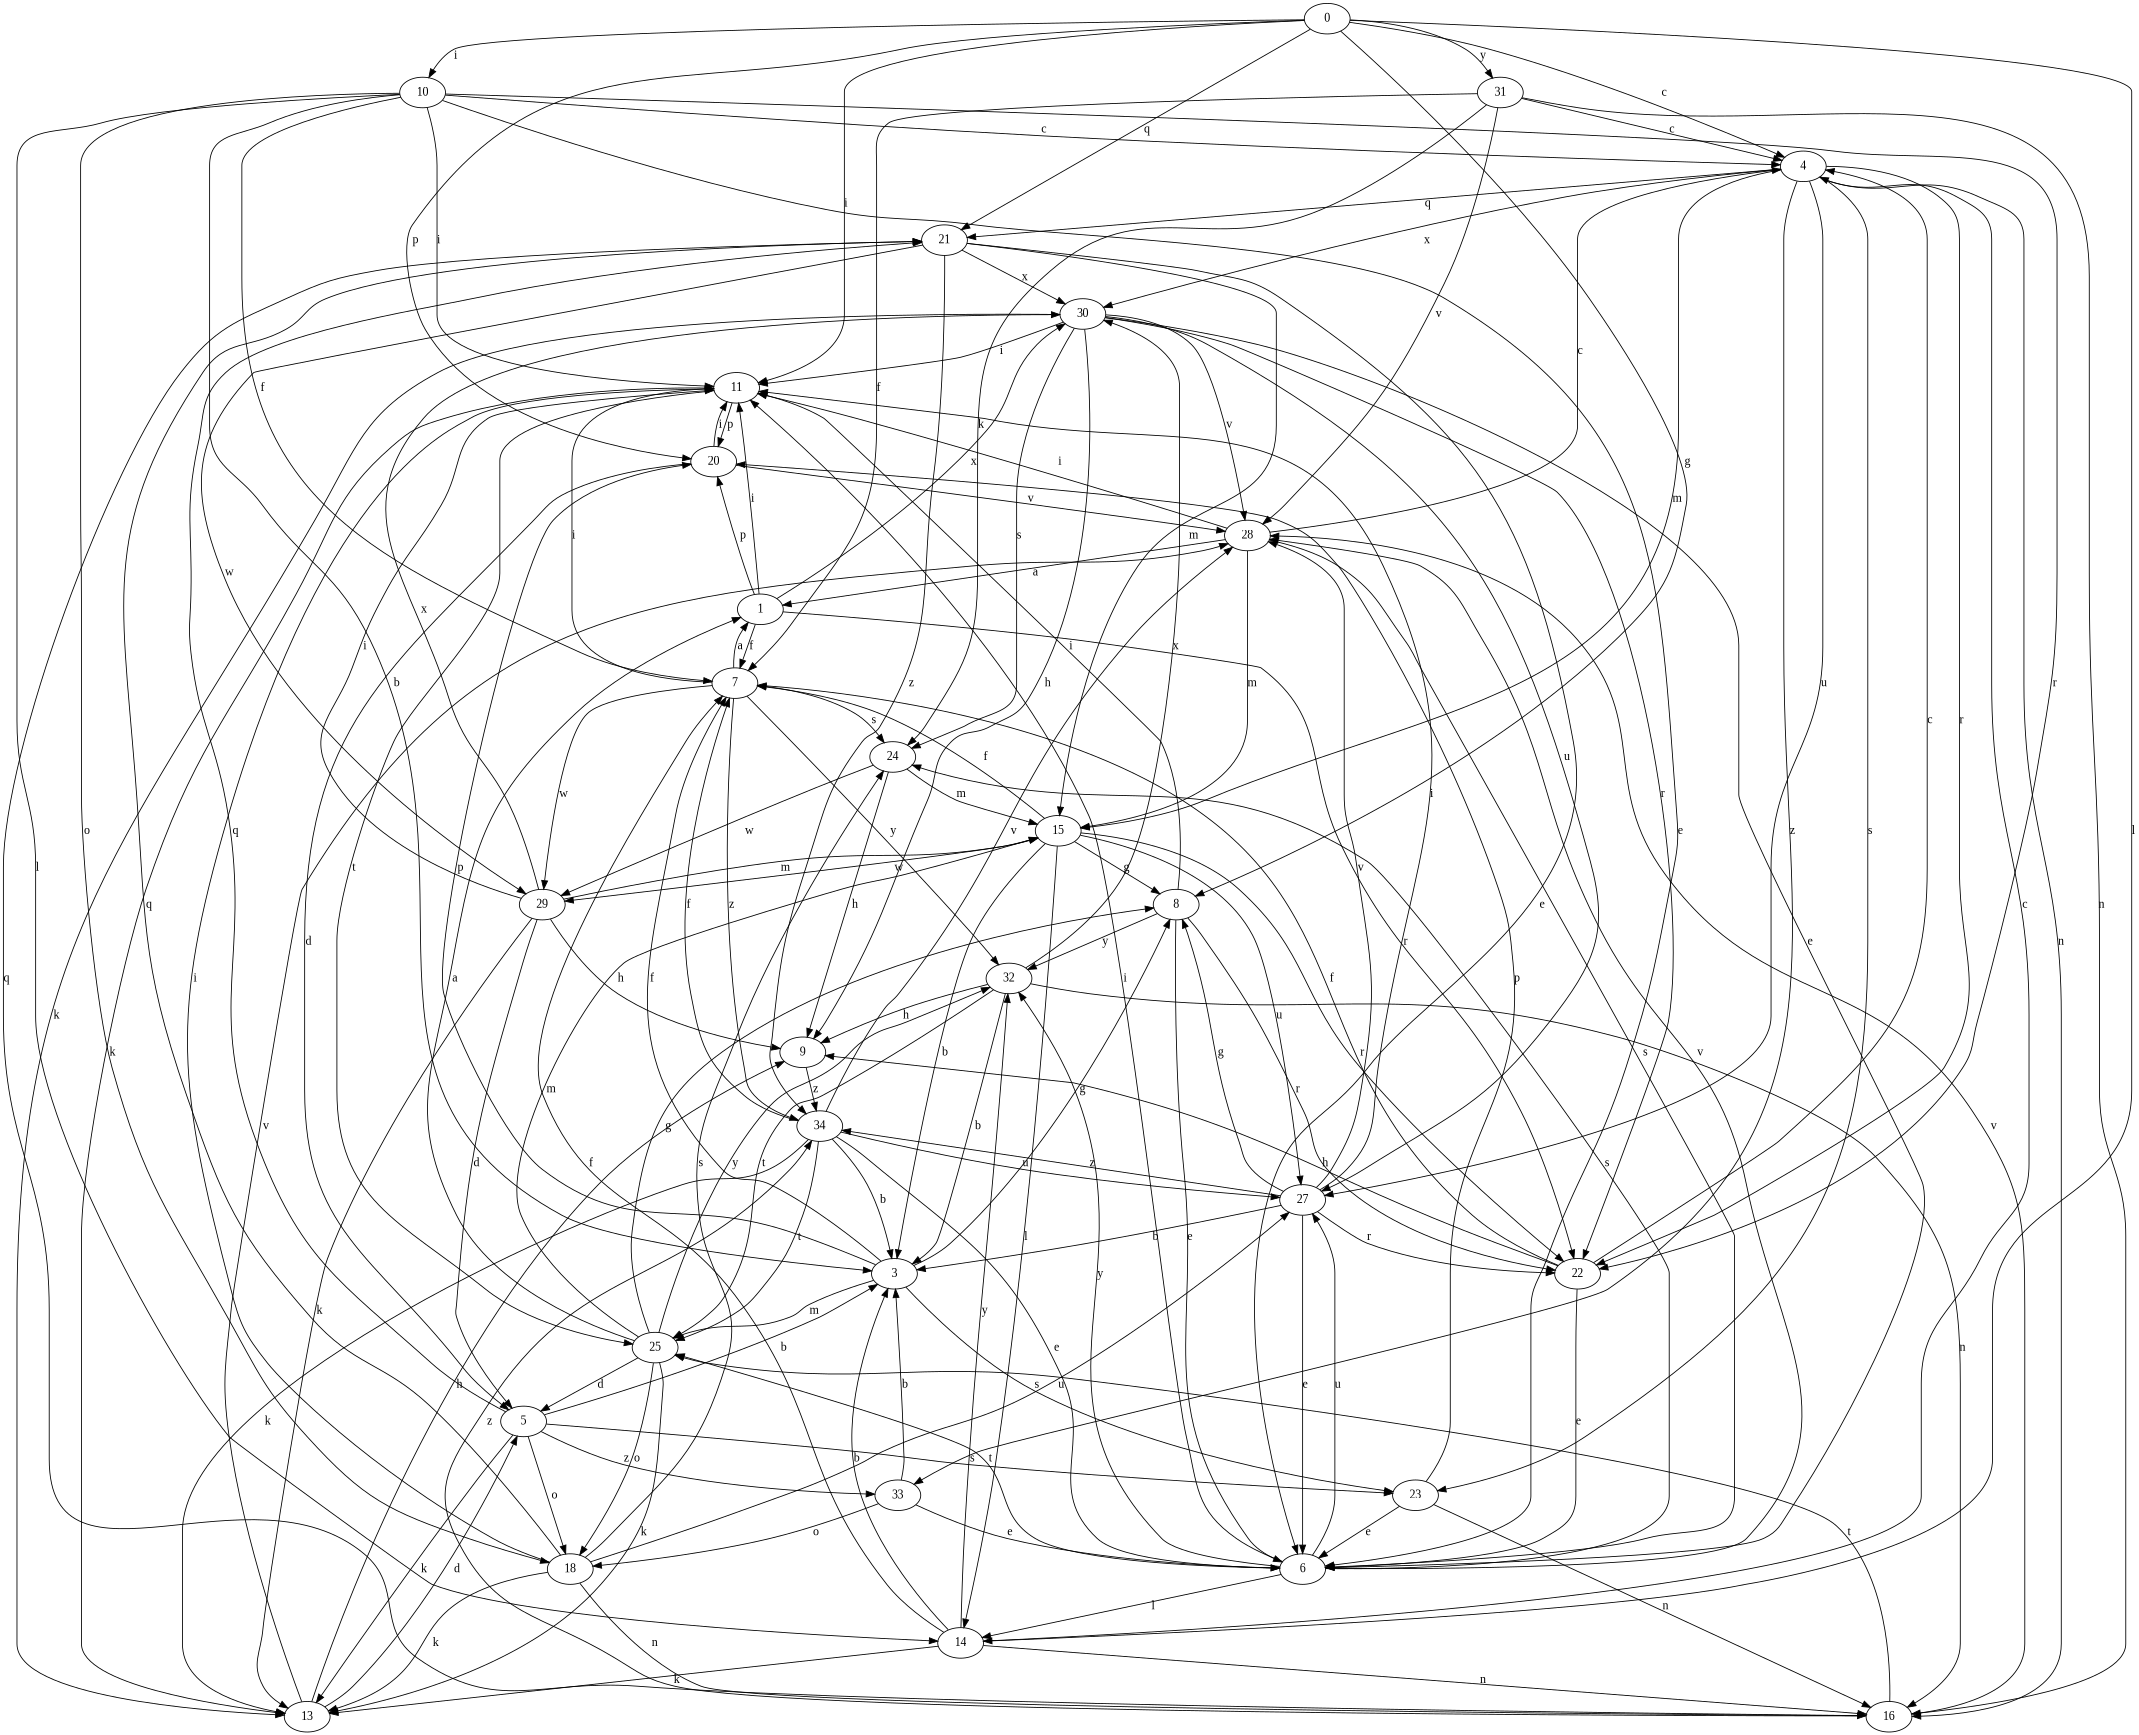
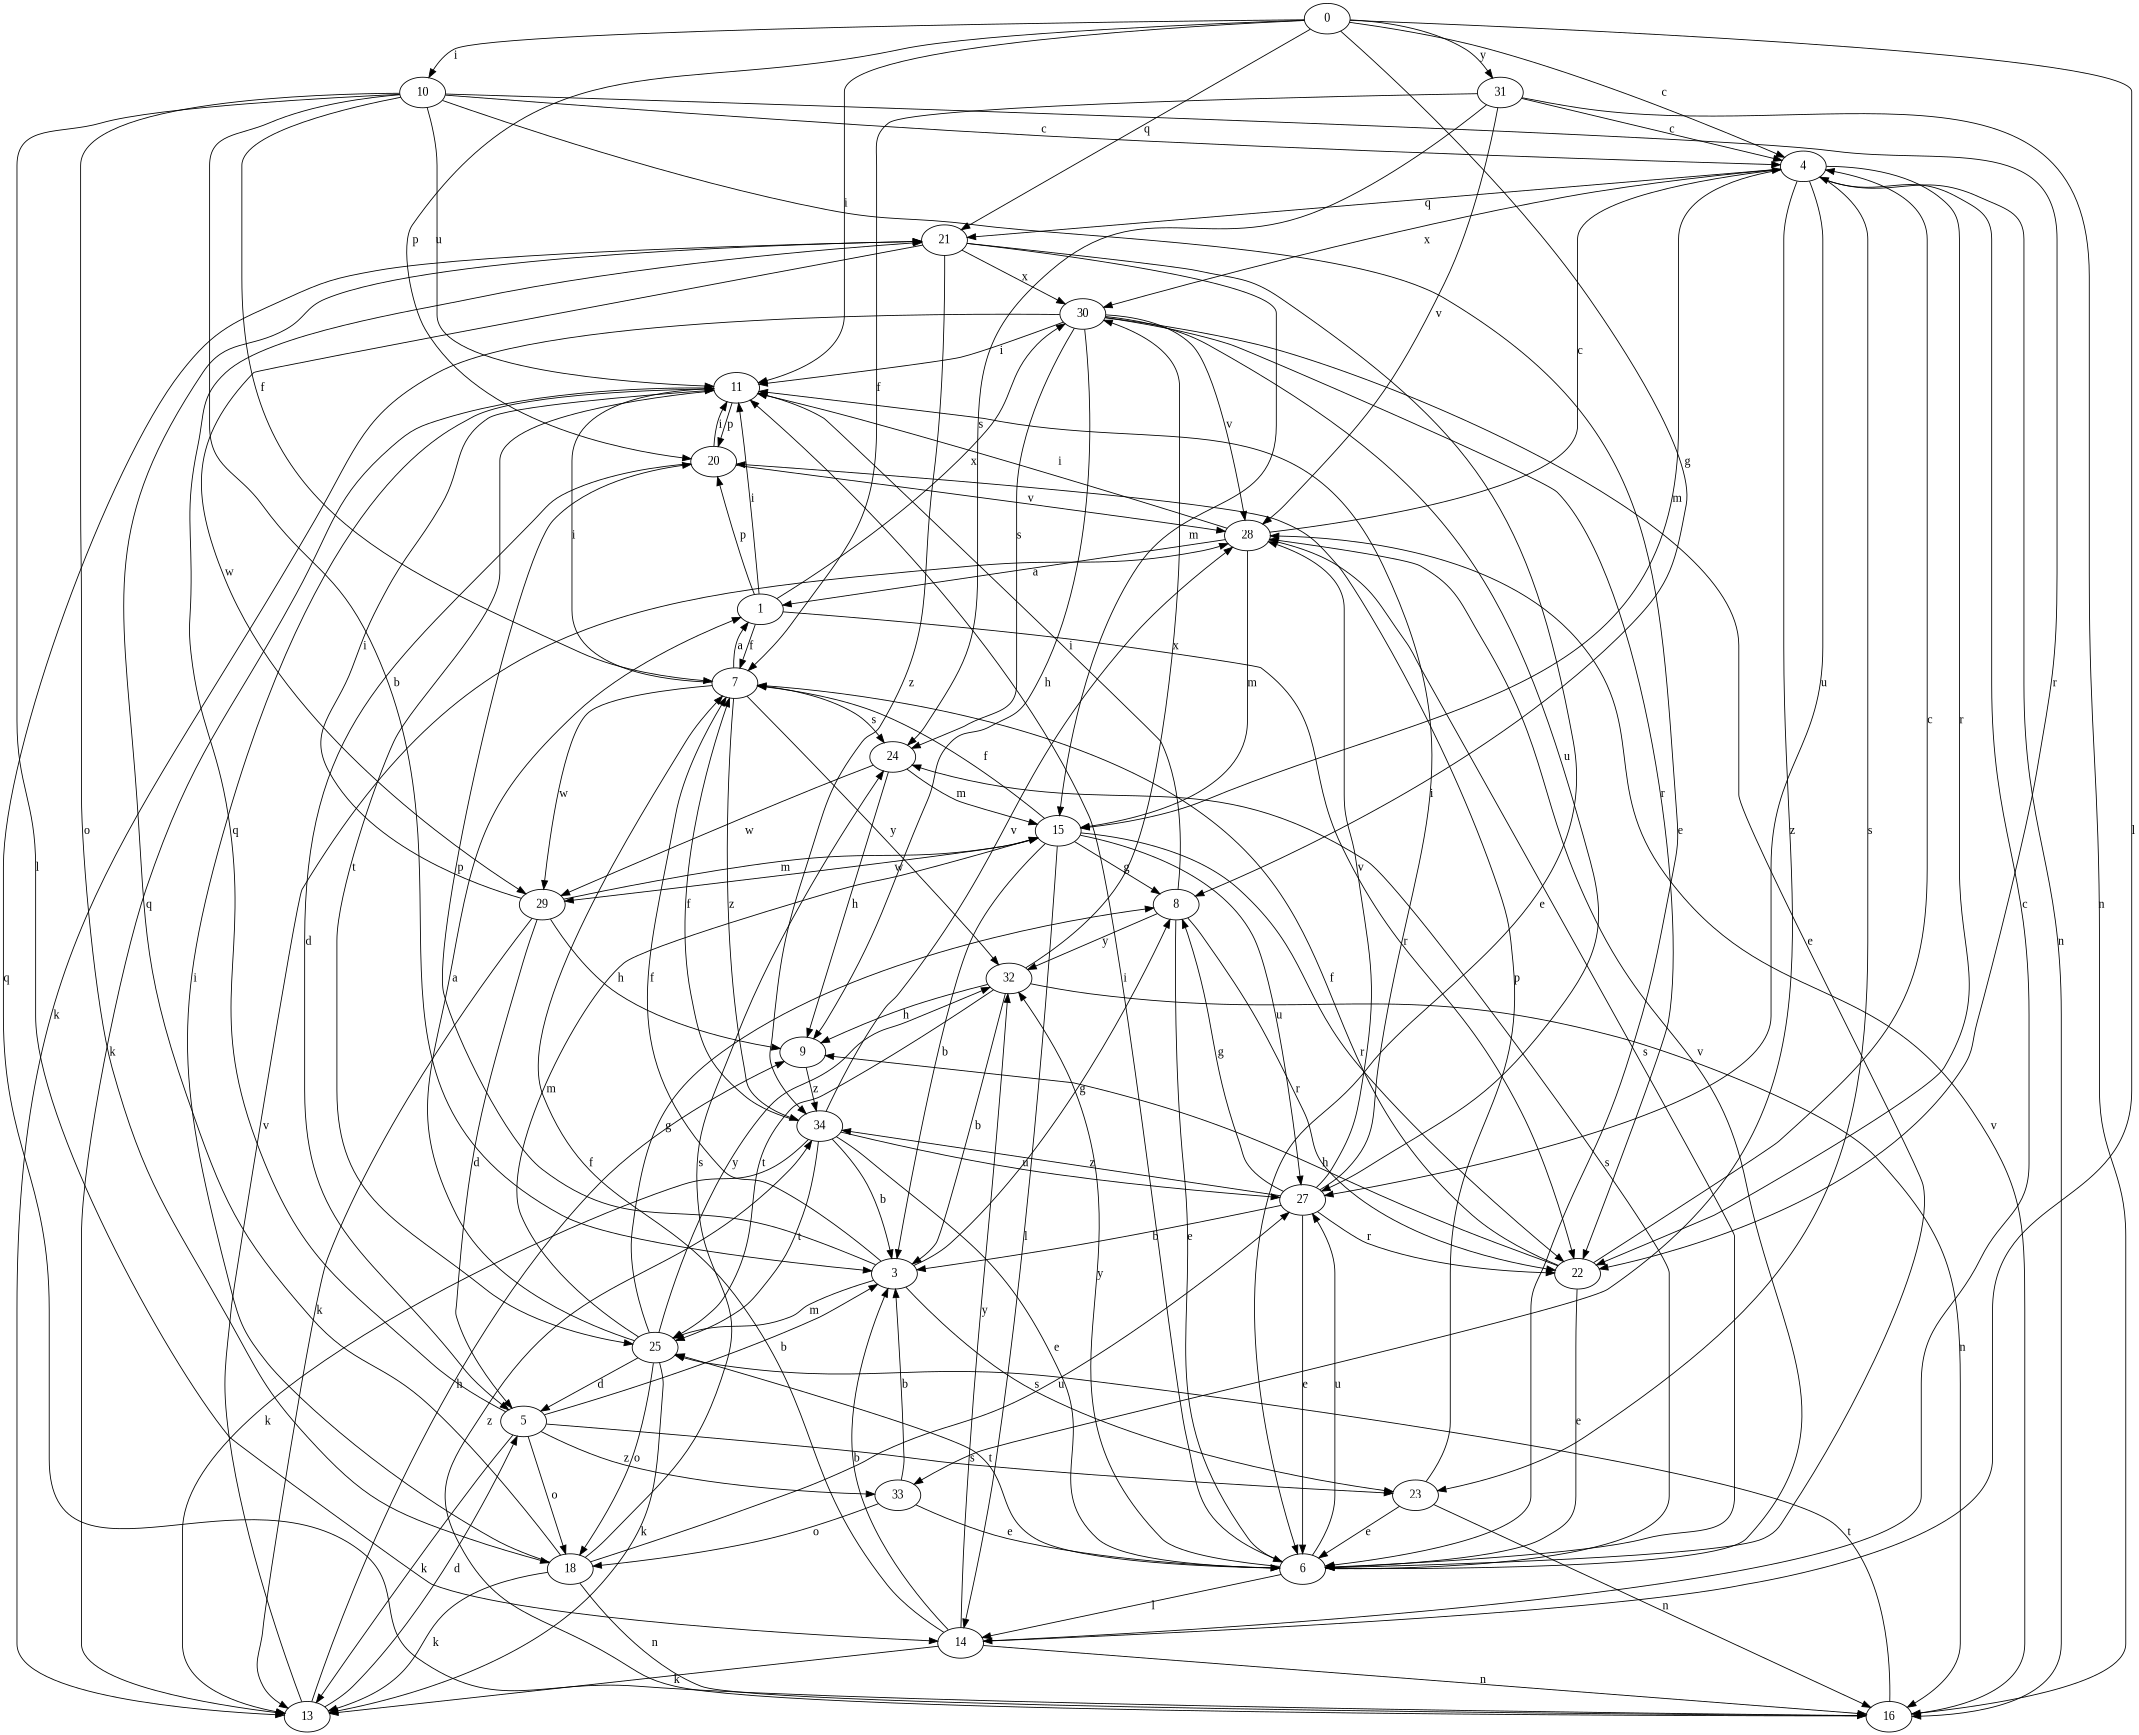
(439, 240) -> (439, 240)
(454, 397) -> none
(981, 425) -> (981, 425)
